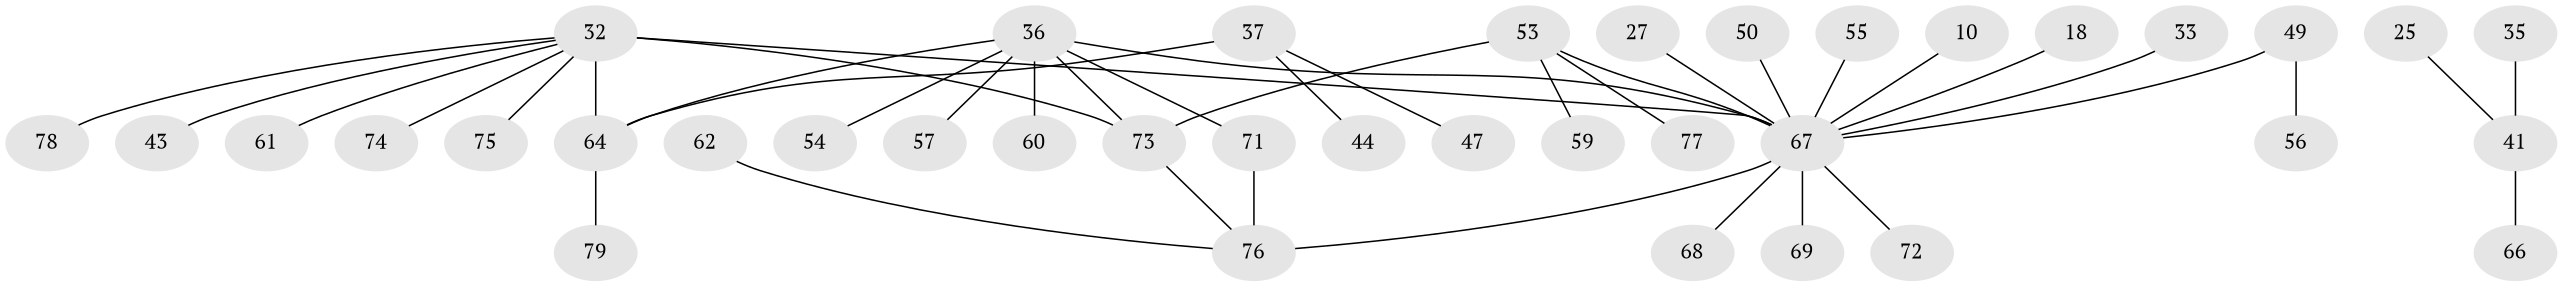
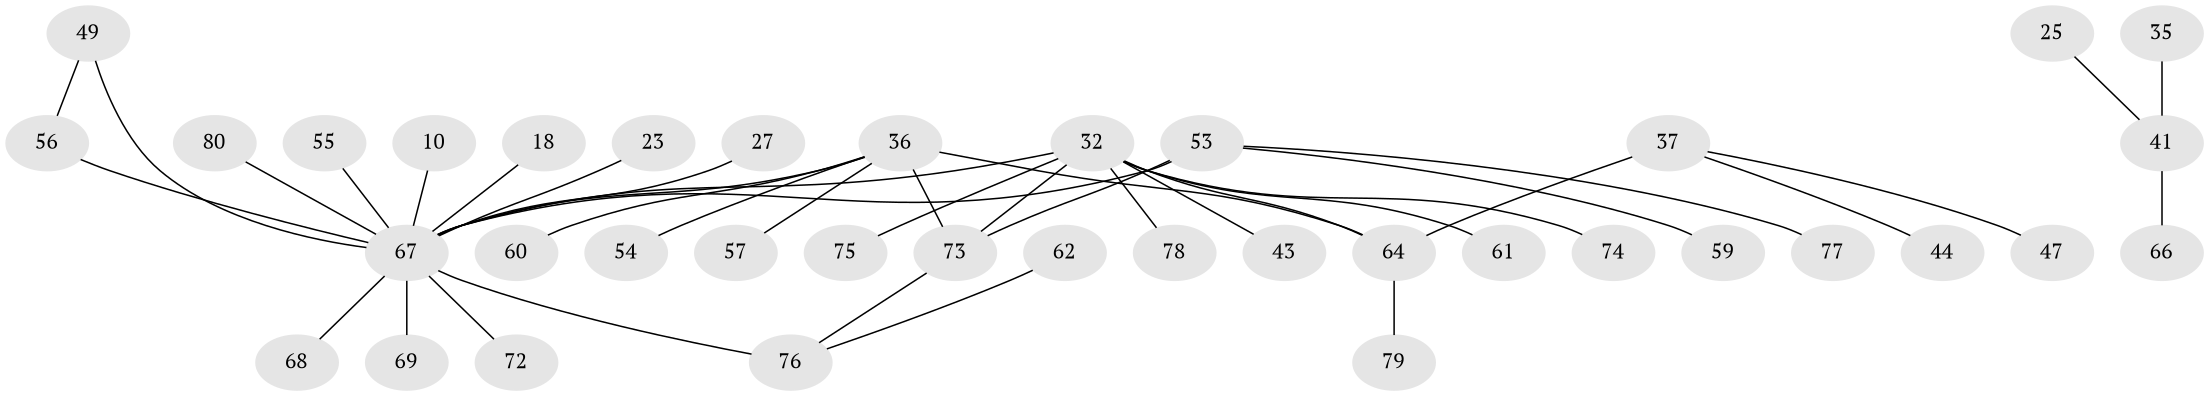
(1748, 34) -> (215, 143)
(2186, 34) -> (654, 143)
(1254, 143) -> none
none -> (166, 189)
